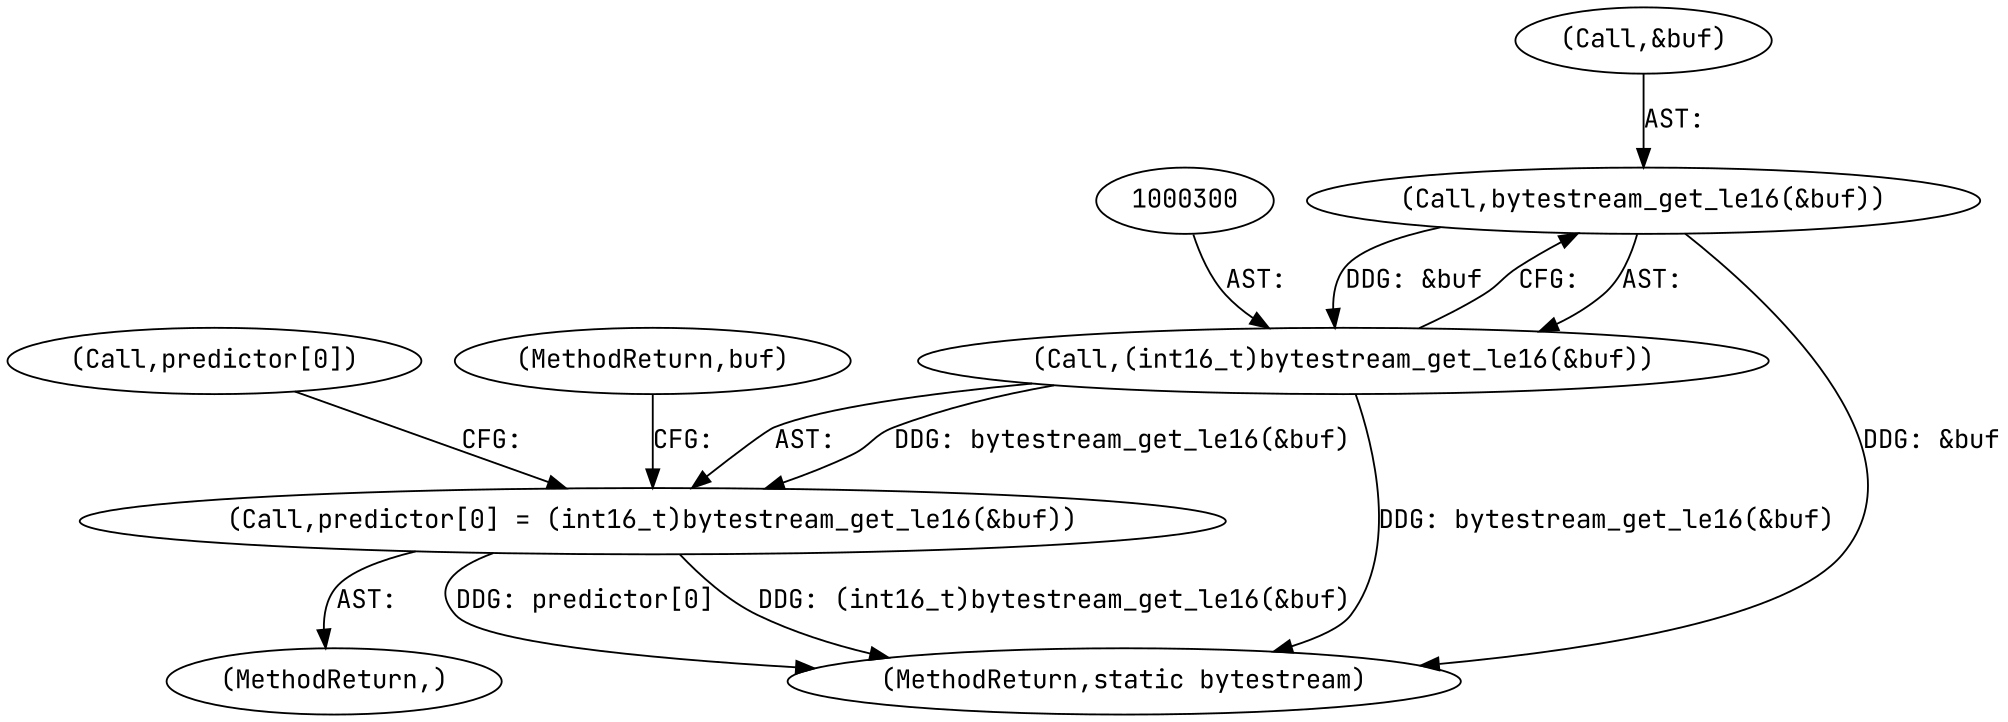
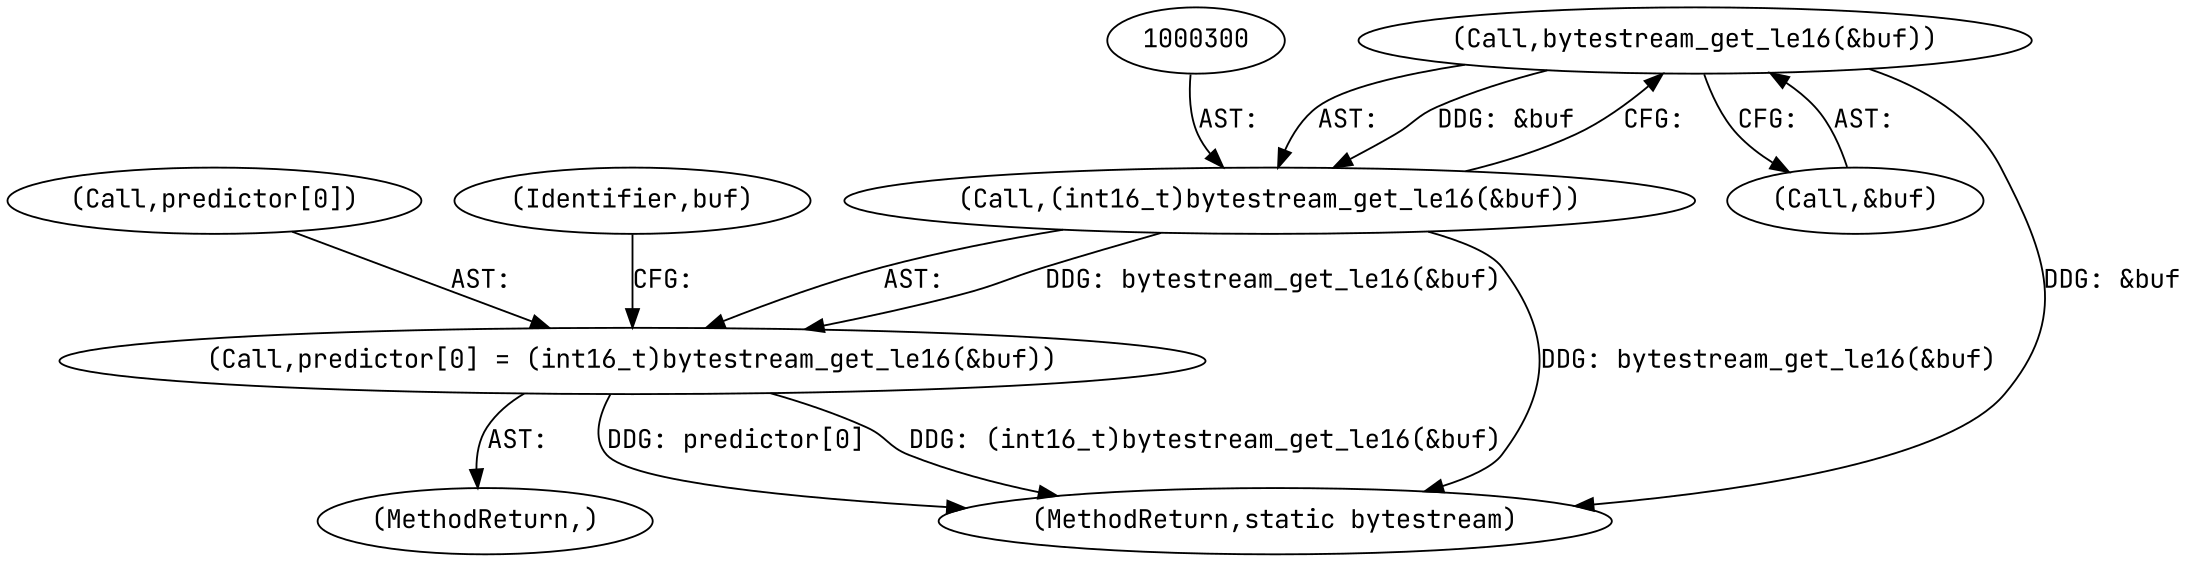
none -> (1730, 125)
(653, 361) -> (633, 201)
(500, 441) -> (489, 281)
